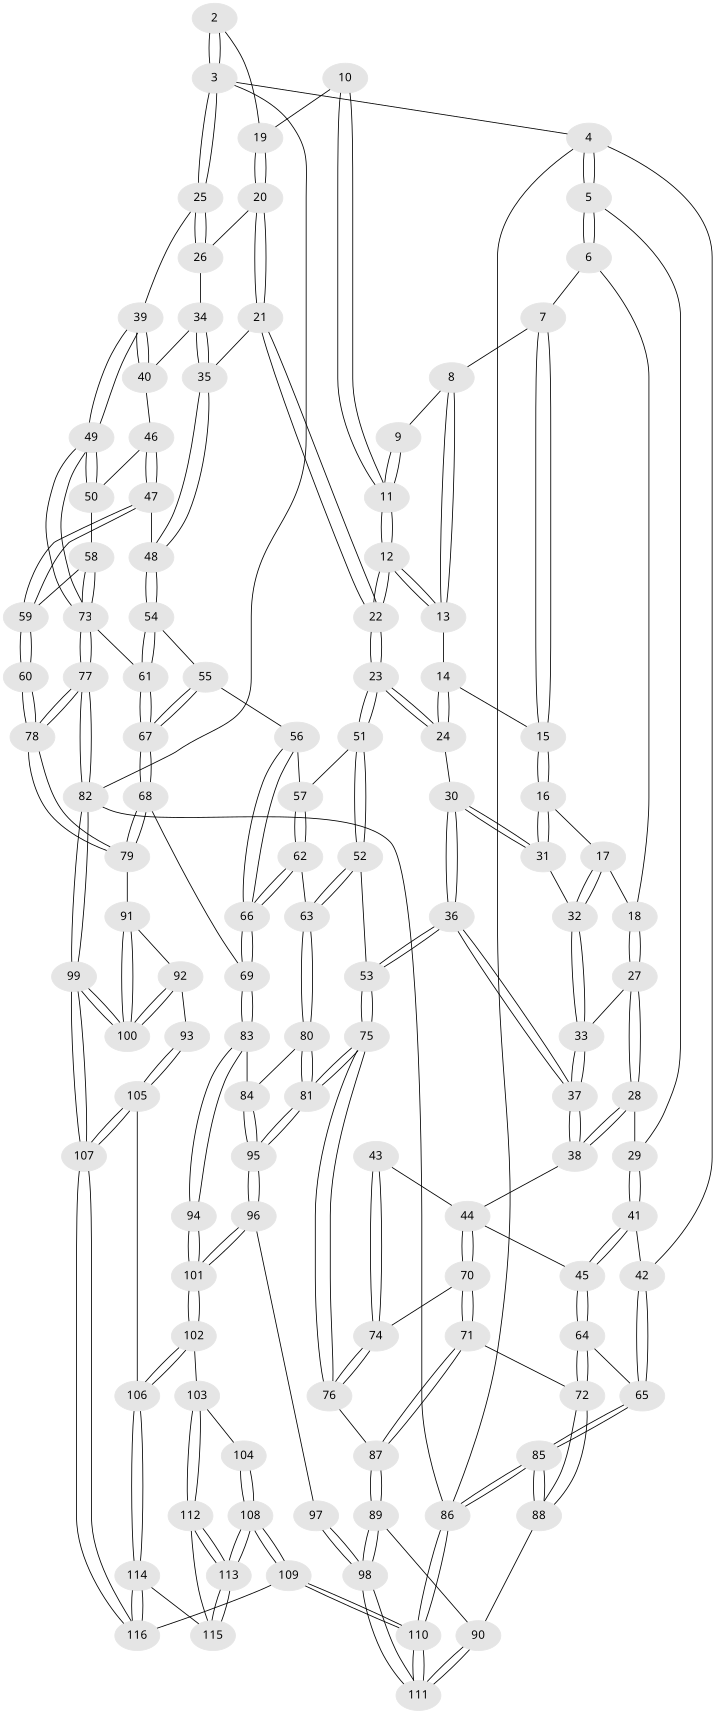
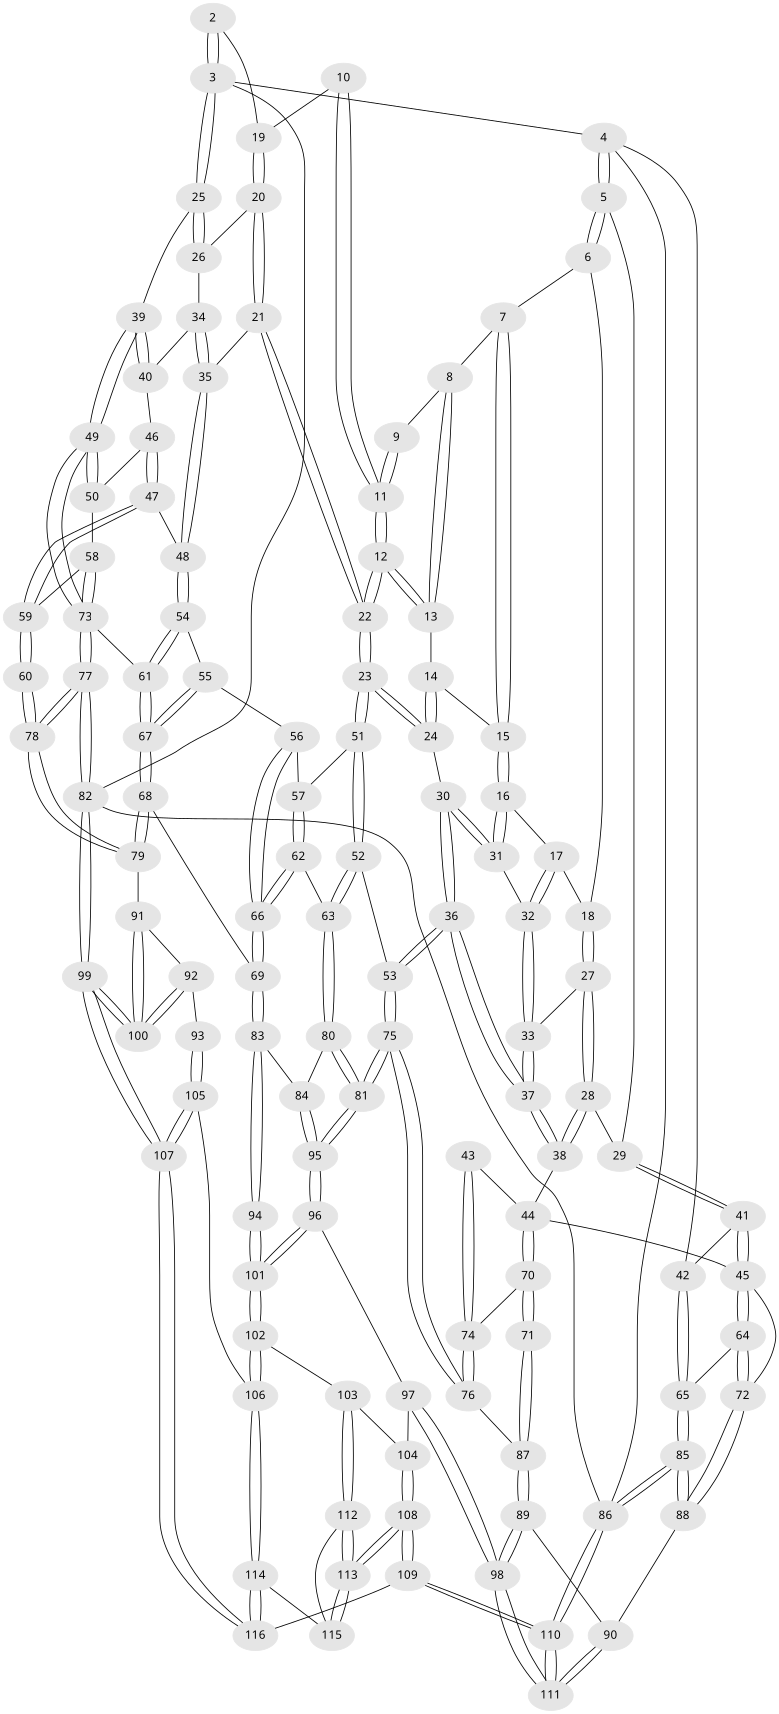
(525, 1366) -> (776, 1336)
none -> (408, 1426)
